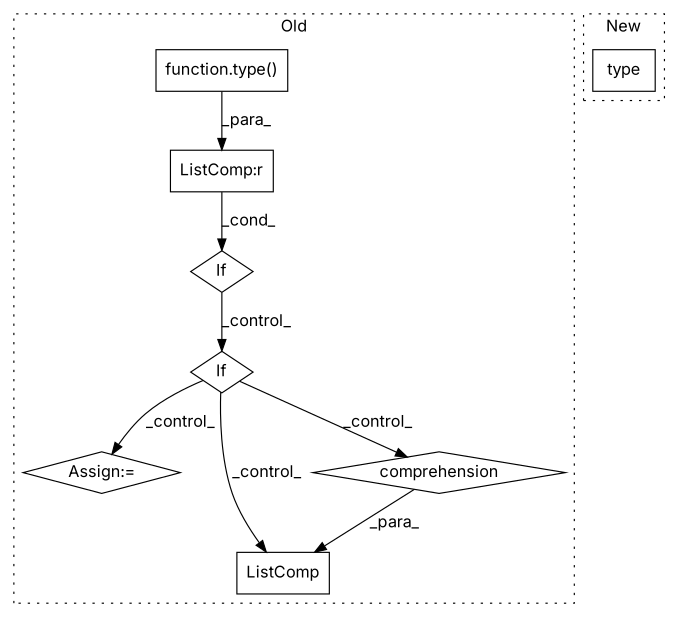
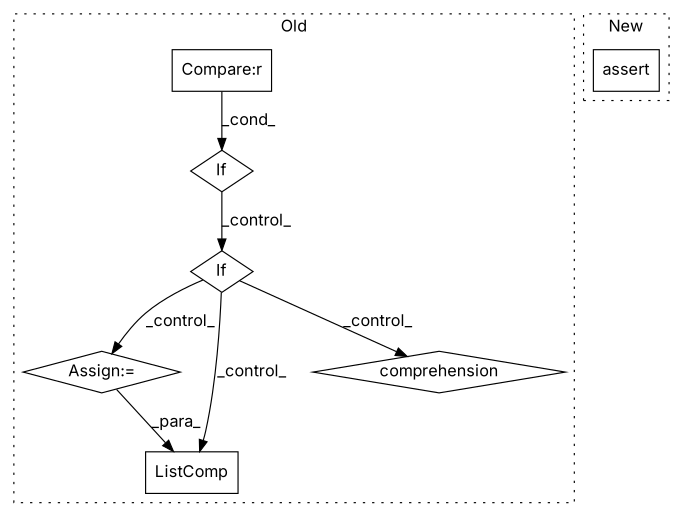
(222, 70) -> none
(624, 70) -> (626, 70)
(222, 171) -> (222, 70)
(369, 518) -> (141, 416)
